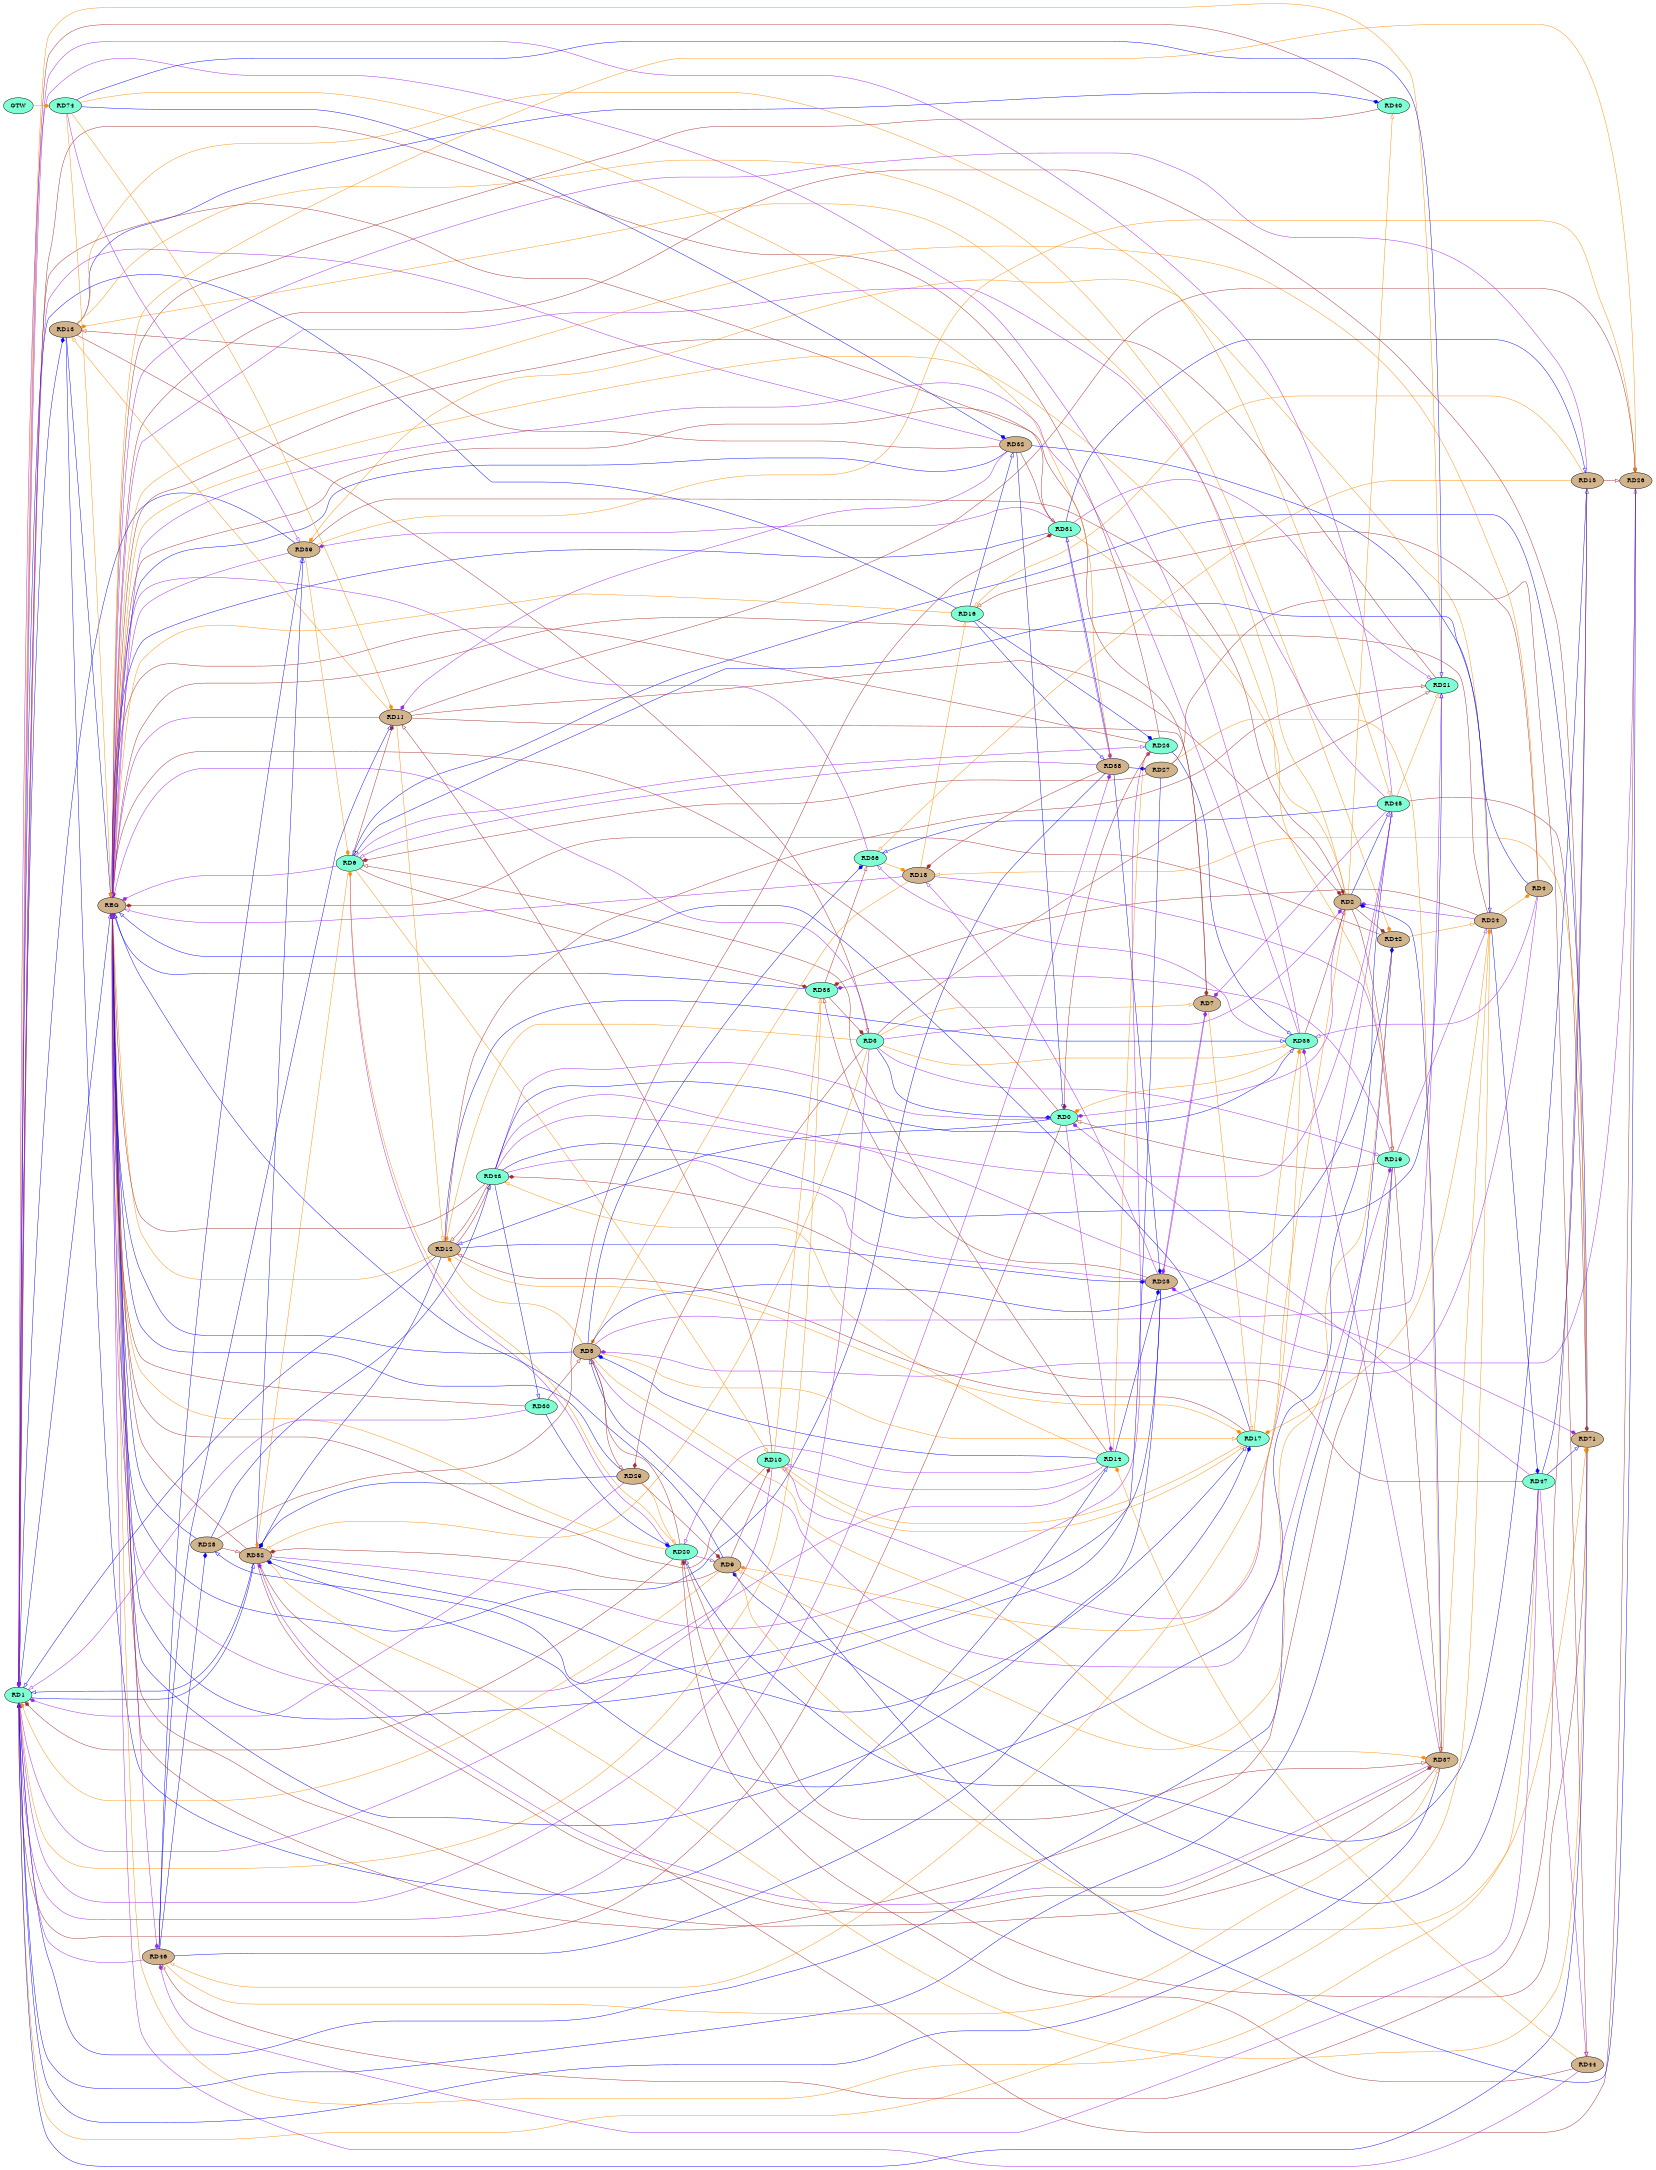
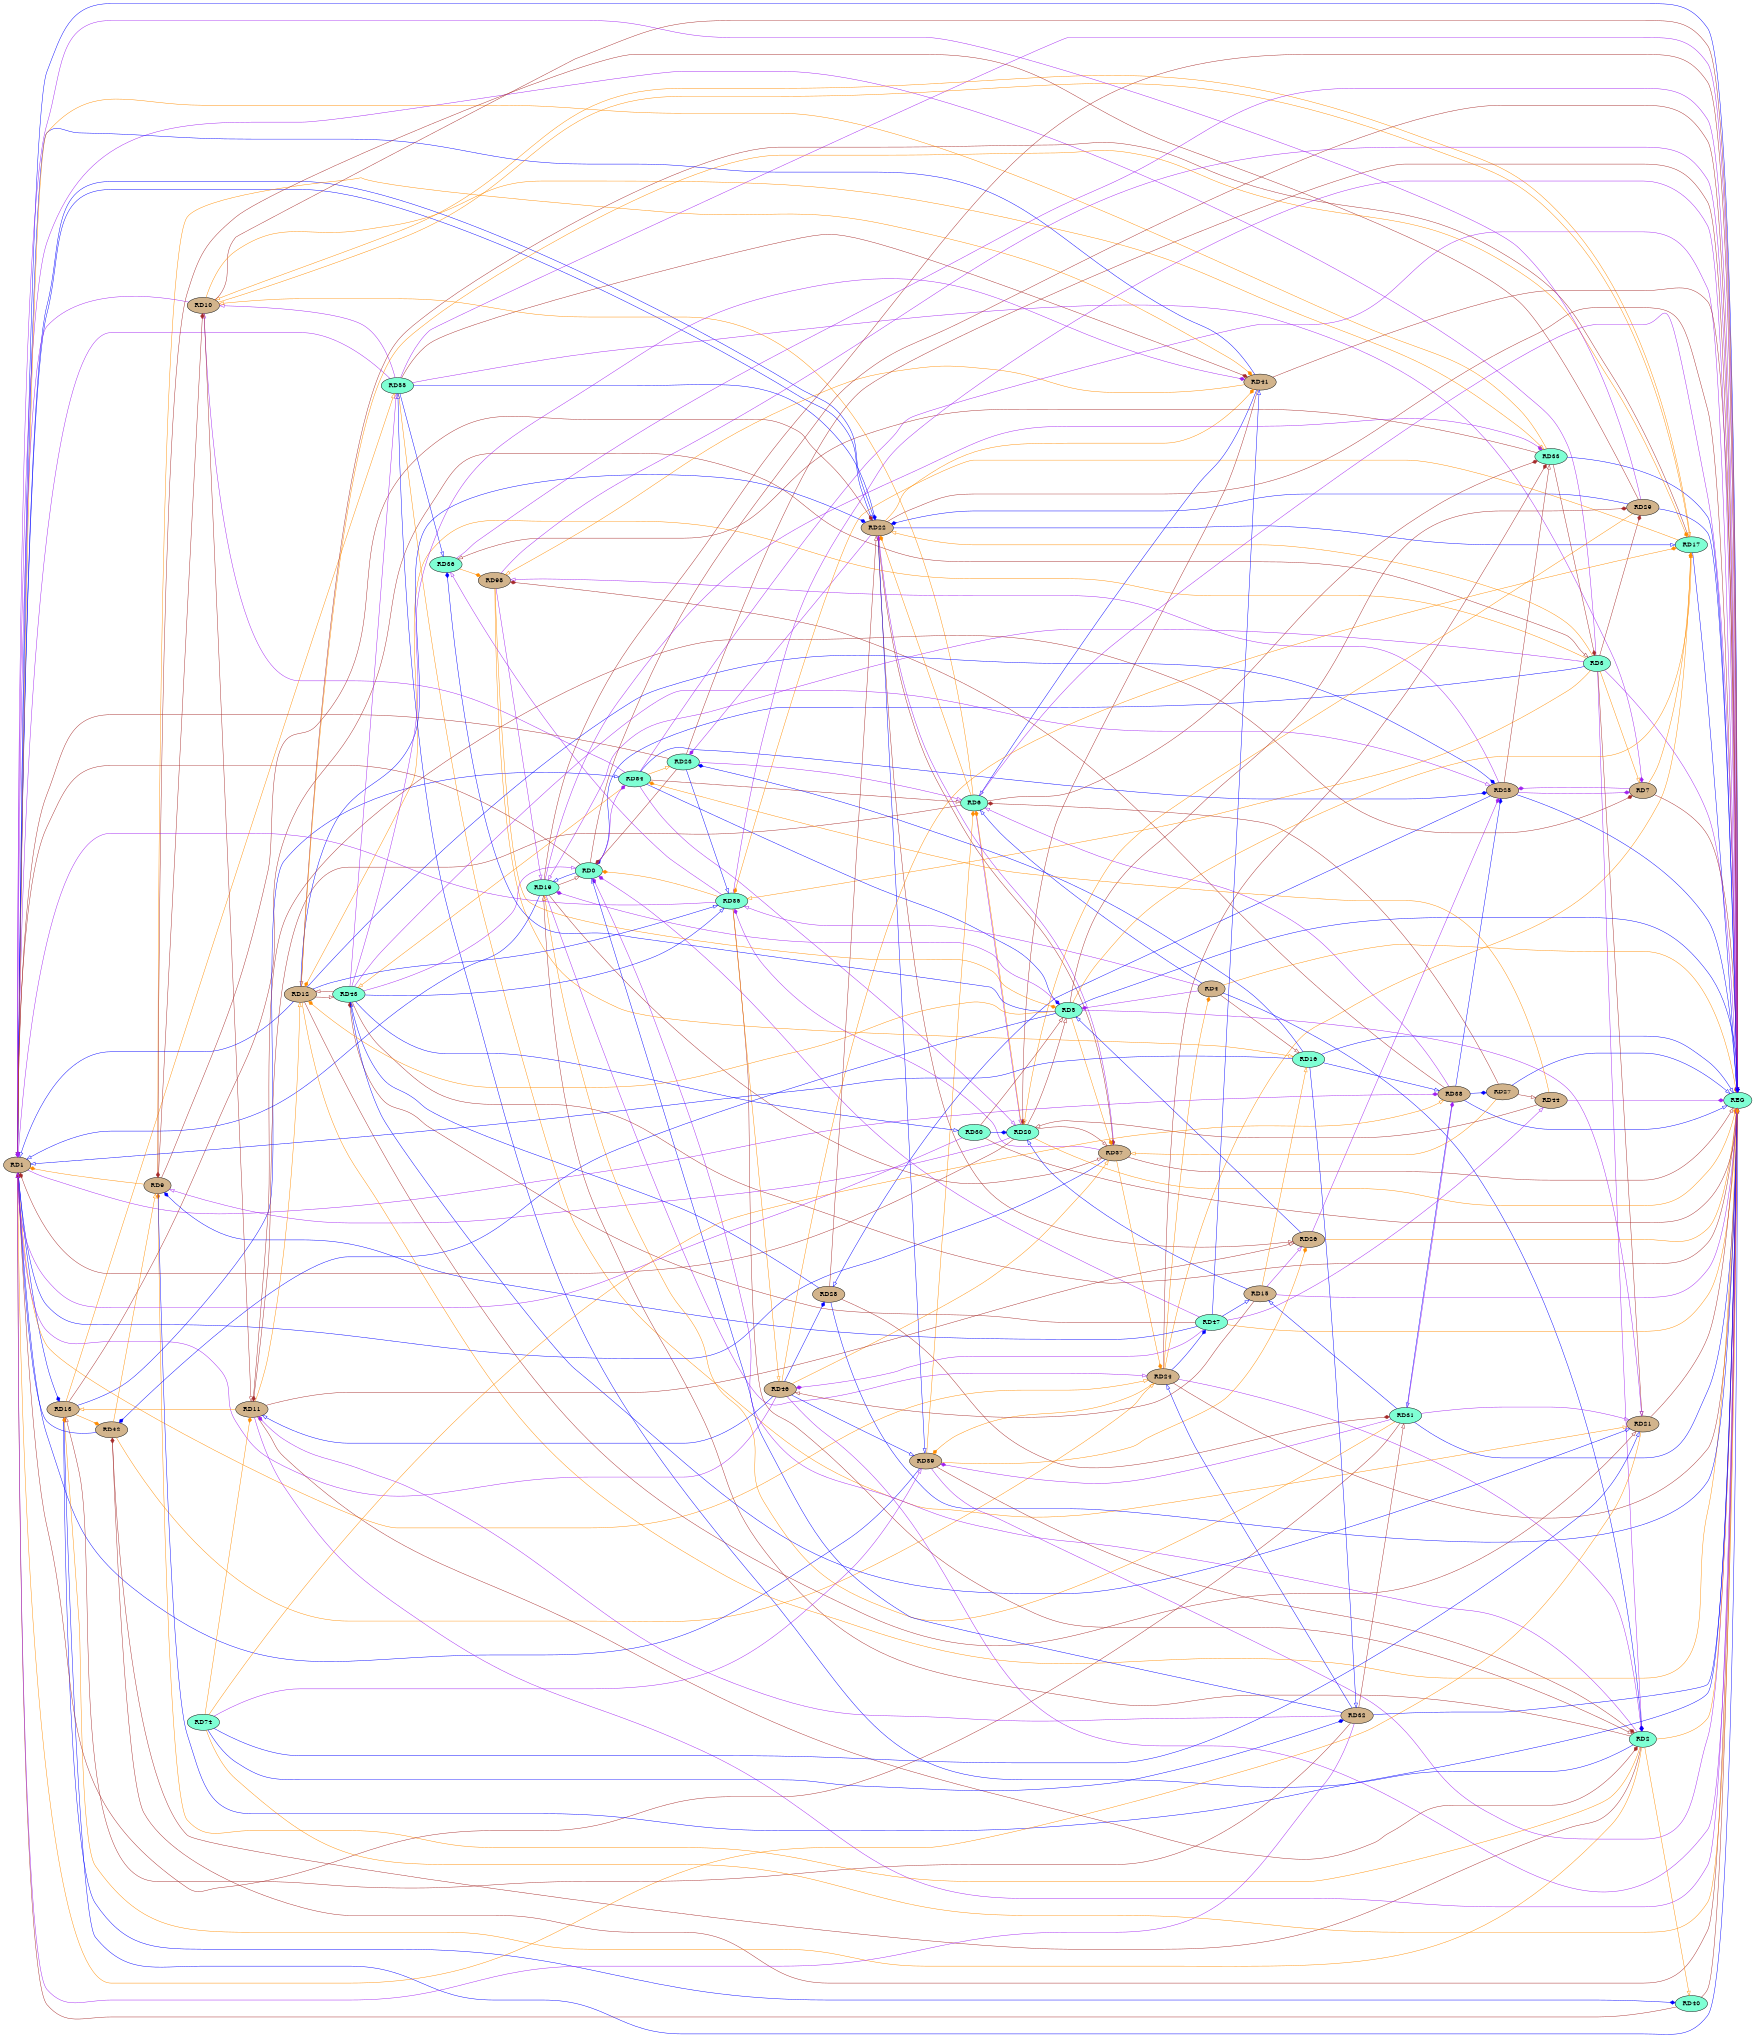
(18, 106) -> none
(1609, 481) -> (1281, 1270)
(1190, 582) -> none
(424, 615) -> (1524, 1036)
(1442, 685) -> (1643, 1424)
(742, 773) -> (829, 773)
(1393, 804) -> (397, 386)
(919, 875) -> (494, 581)
(1347, 902) -> (1643, 1739)
(112, 906) -> (1738, 1100)
(749, 1146) -> (566, 876)
(1434, 1314) -> (1538, 1291)
(587, 1351) -> (1069, 1010)
(126, 1429) -> (1525, 1870)
(607, 1433) -> (1300, 711)
(1587, 1439) -> (1260, 382)
(1113, 1459) -> (635, 779)
(773, 1460) -> (203, 305)
(255, 1556) -> (877, 528)
(18, 1695) -> (17, 1165)
(797, 1878) -> (986, 772)
